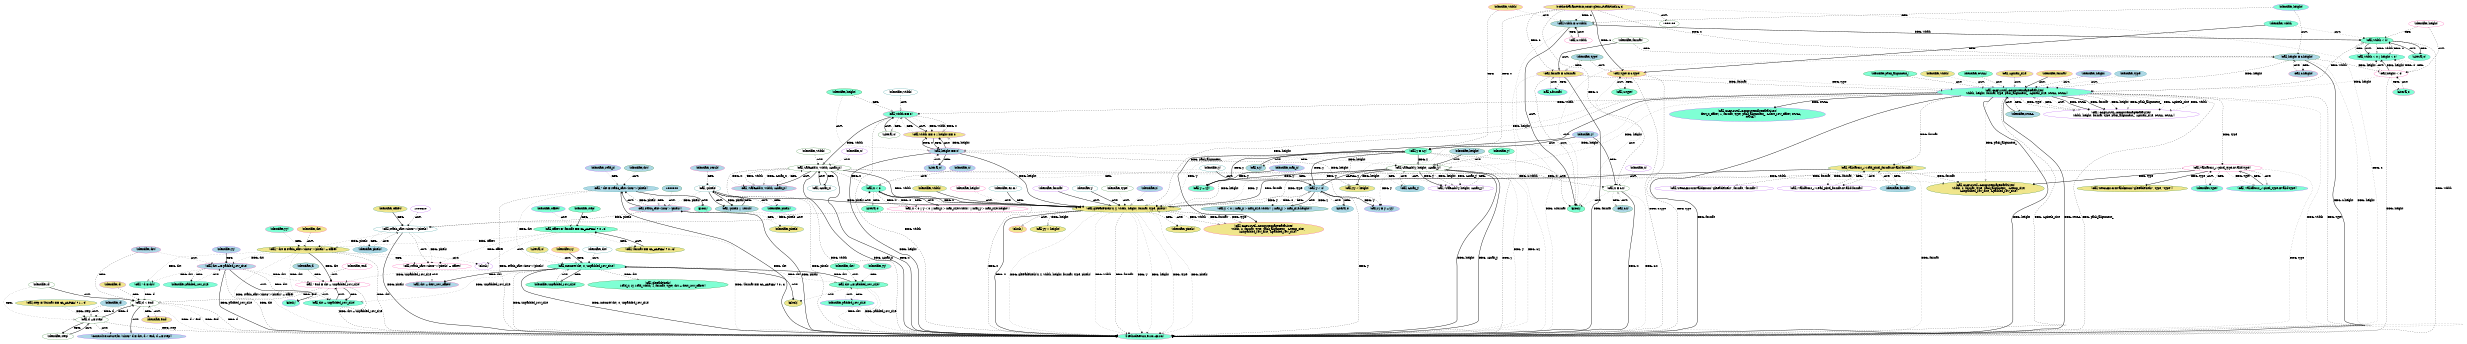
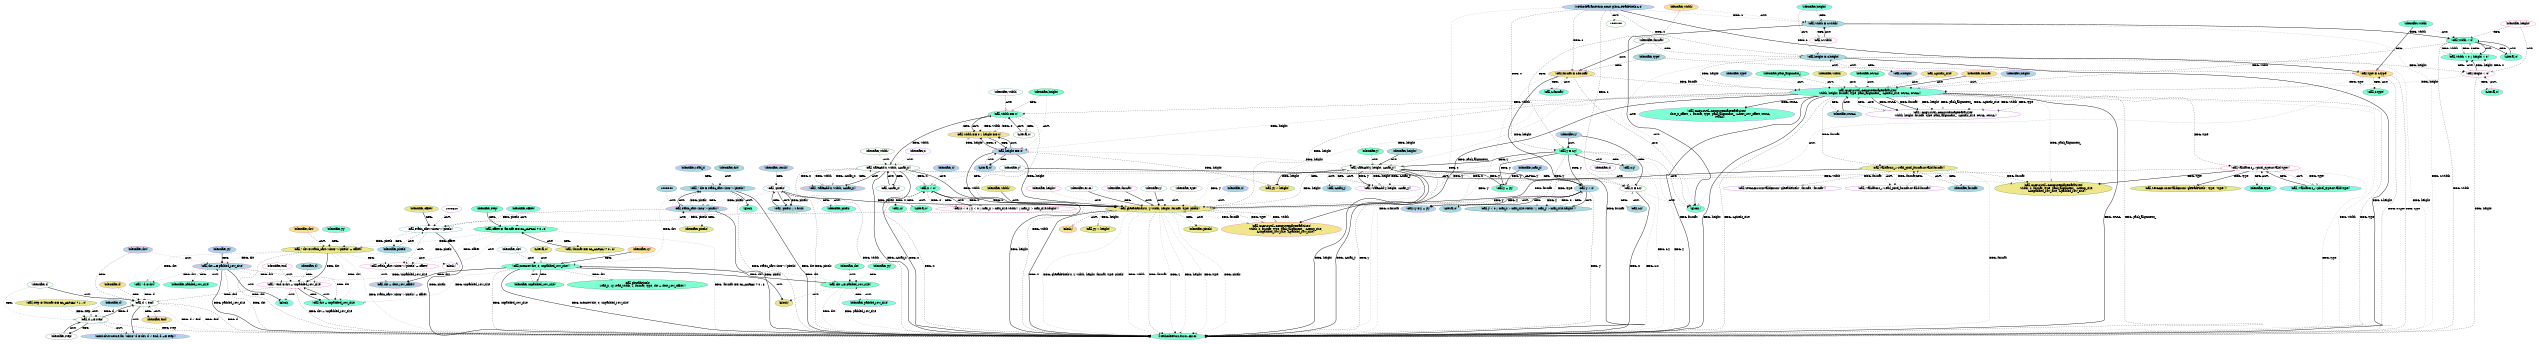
(1589, 7) -> (1608, 7)
none -> (898, 209)
